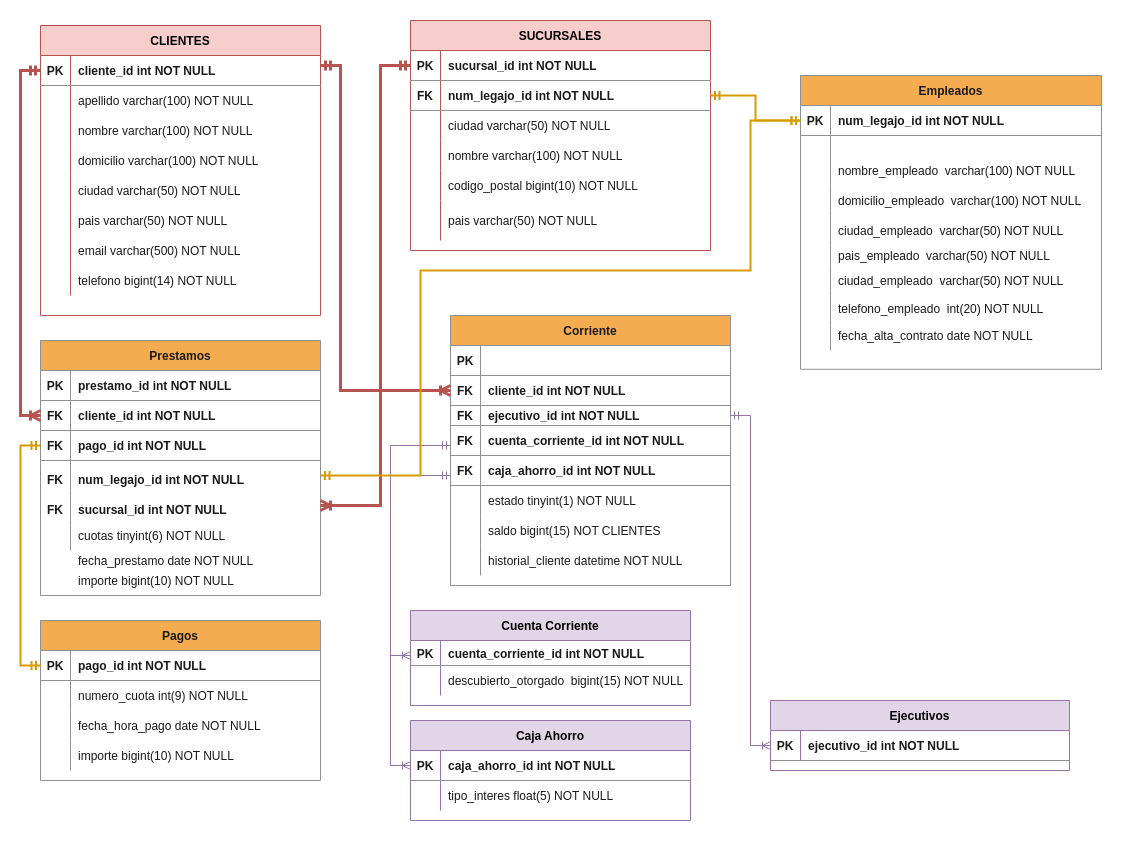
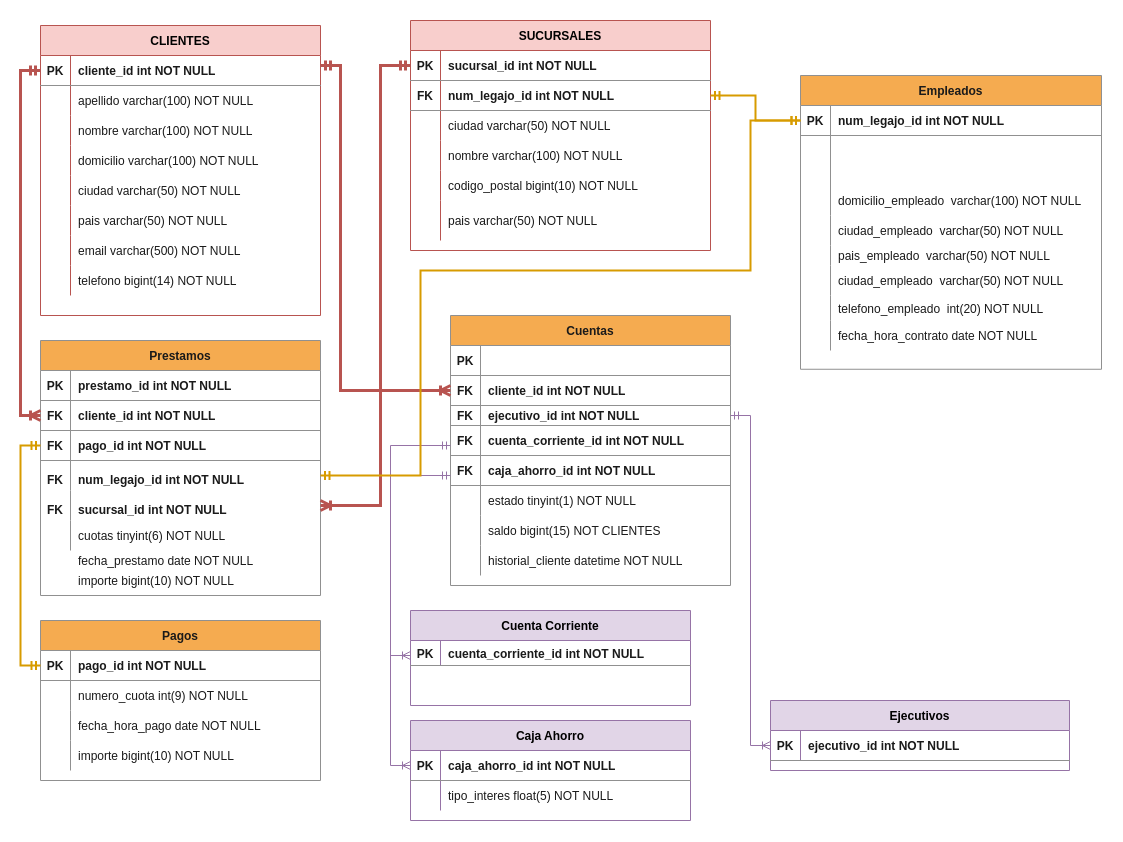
(966, 171) -> none
(590, 331) -> (590, 331)
(943, 336) -> (944, 336)
(566, 681) -> none
